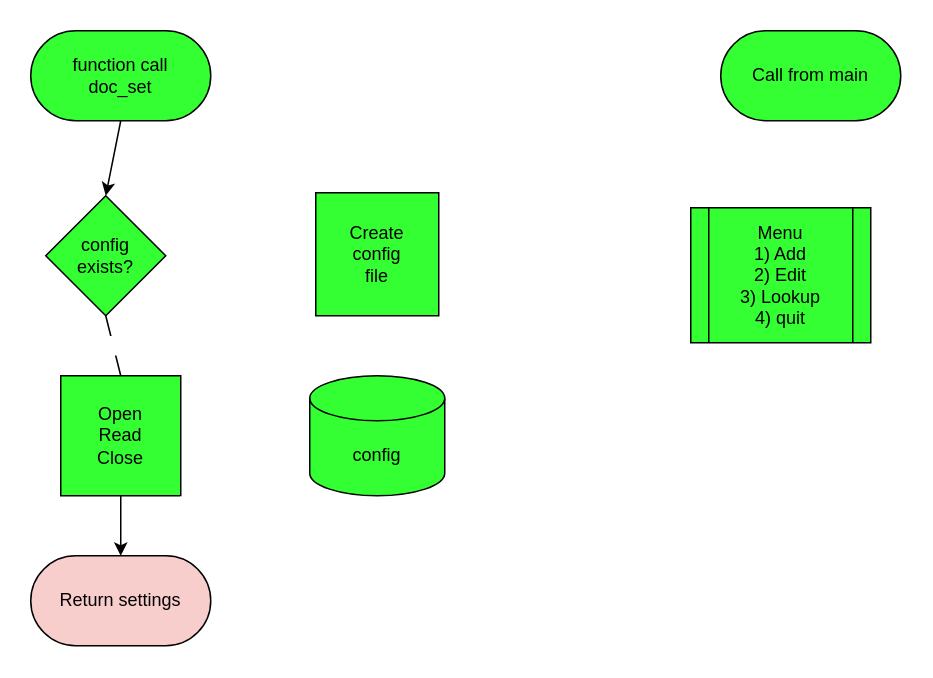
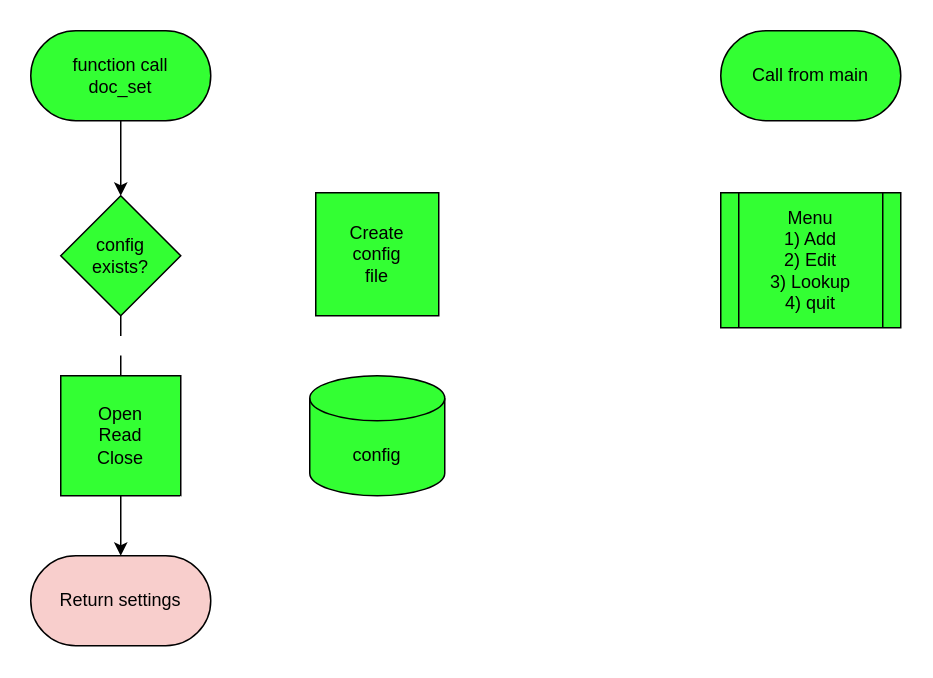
(106, 256) -> (121, 256)
(781, 275) -> (811, 260)
